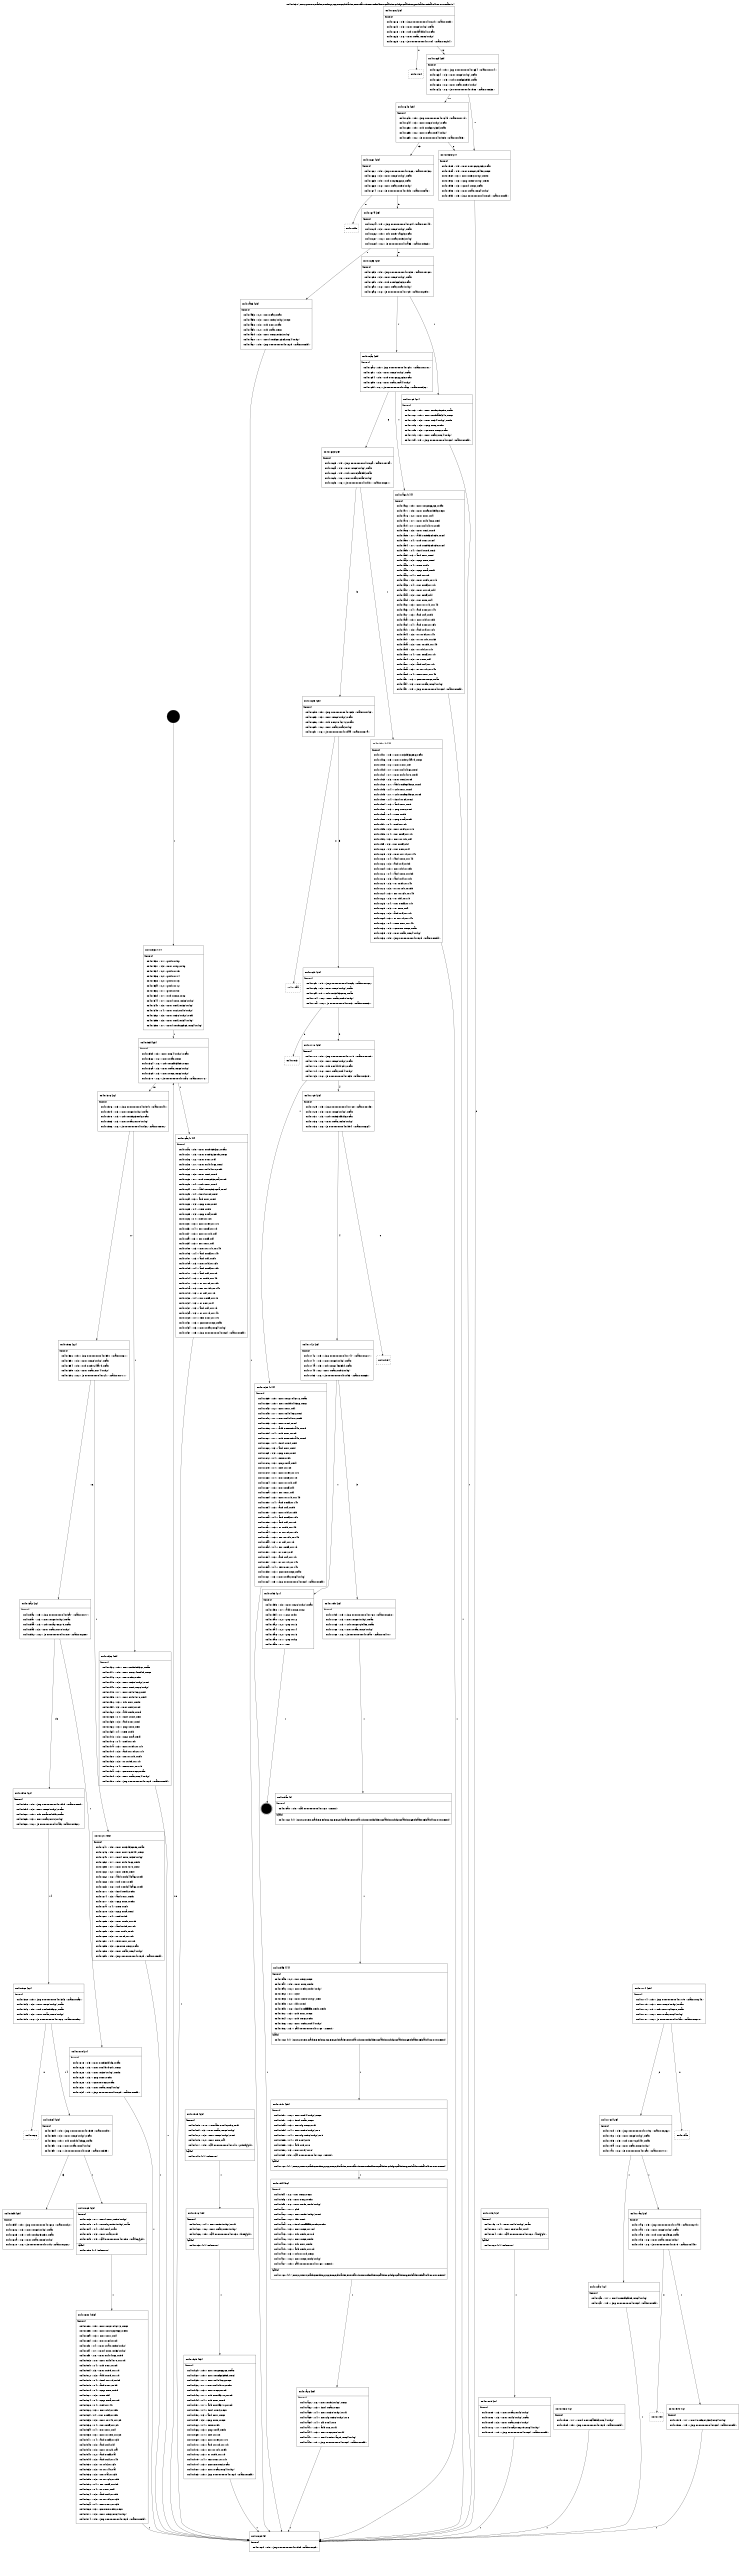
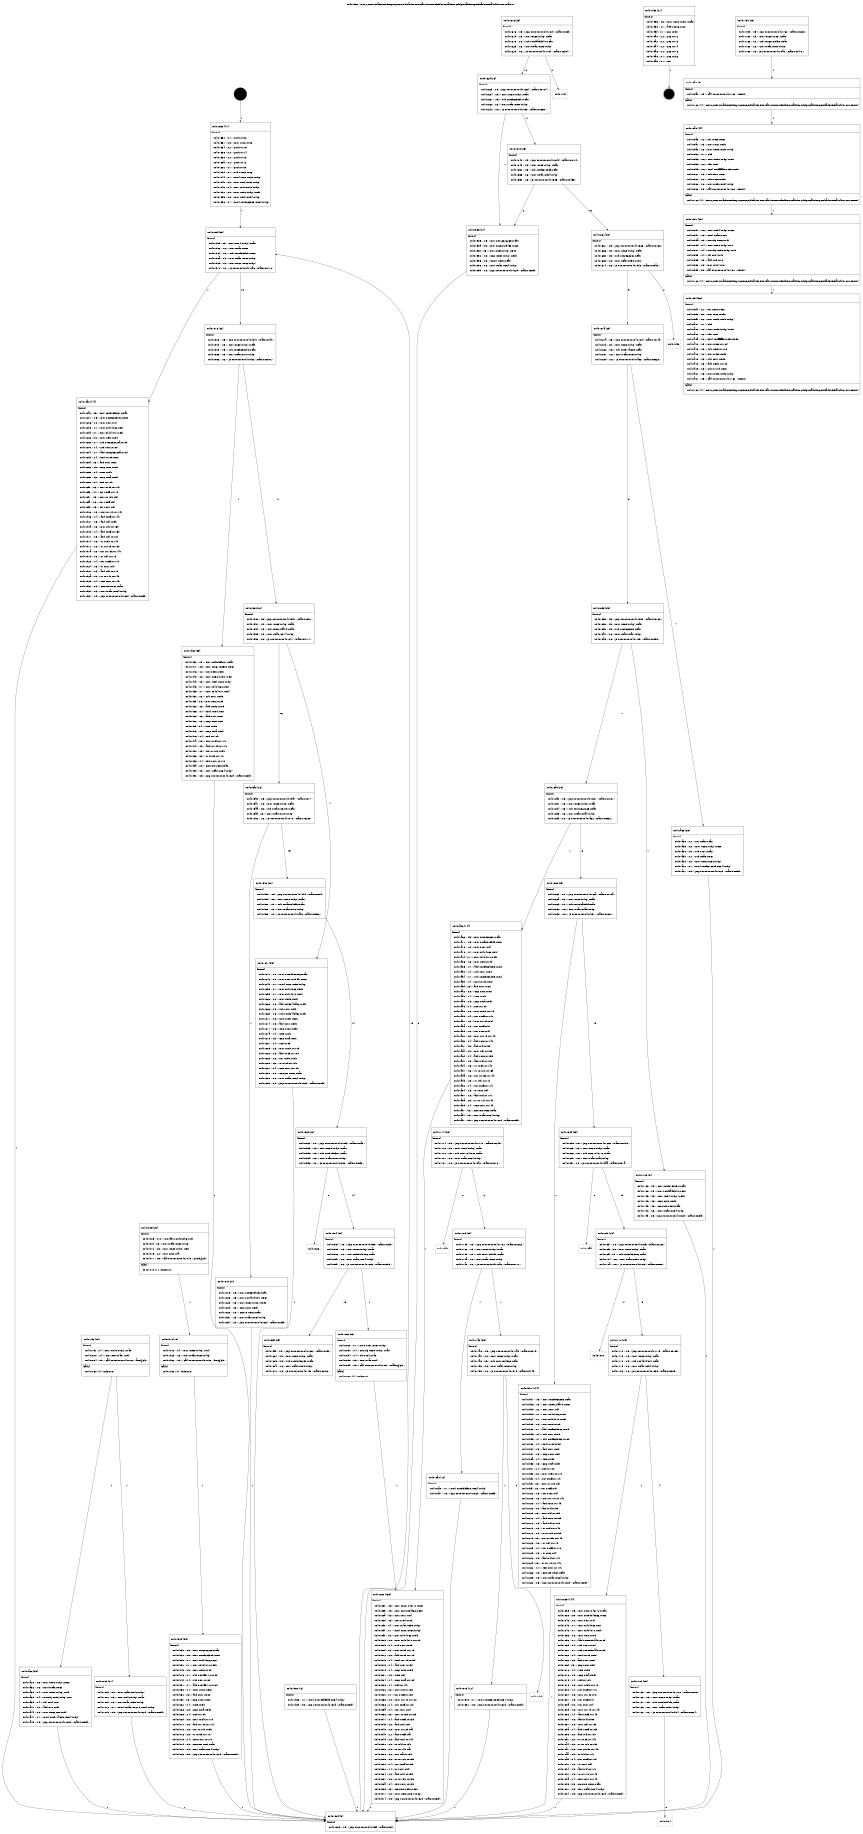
(337, 1360) -> none
(462, 1678) -> (424, 1331)
(345, 2333) -> (86, 1521)
